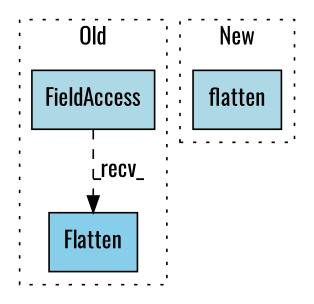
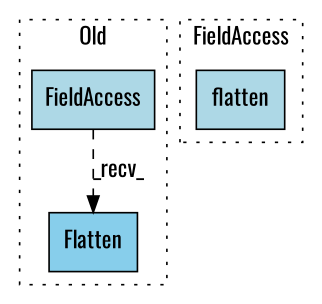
(237, 38) -> (241, 38)
